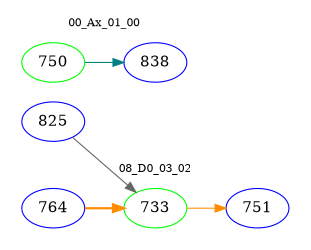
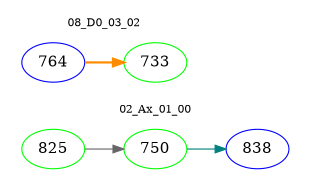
(104, 24) -> (155, 110)
(53, 122) -> (53, 149)
(106, 166) -> (99, 149)
(258, 208) -> none
